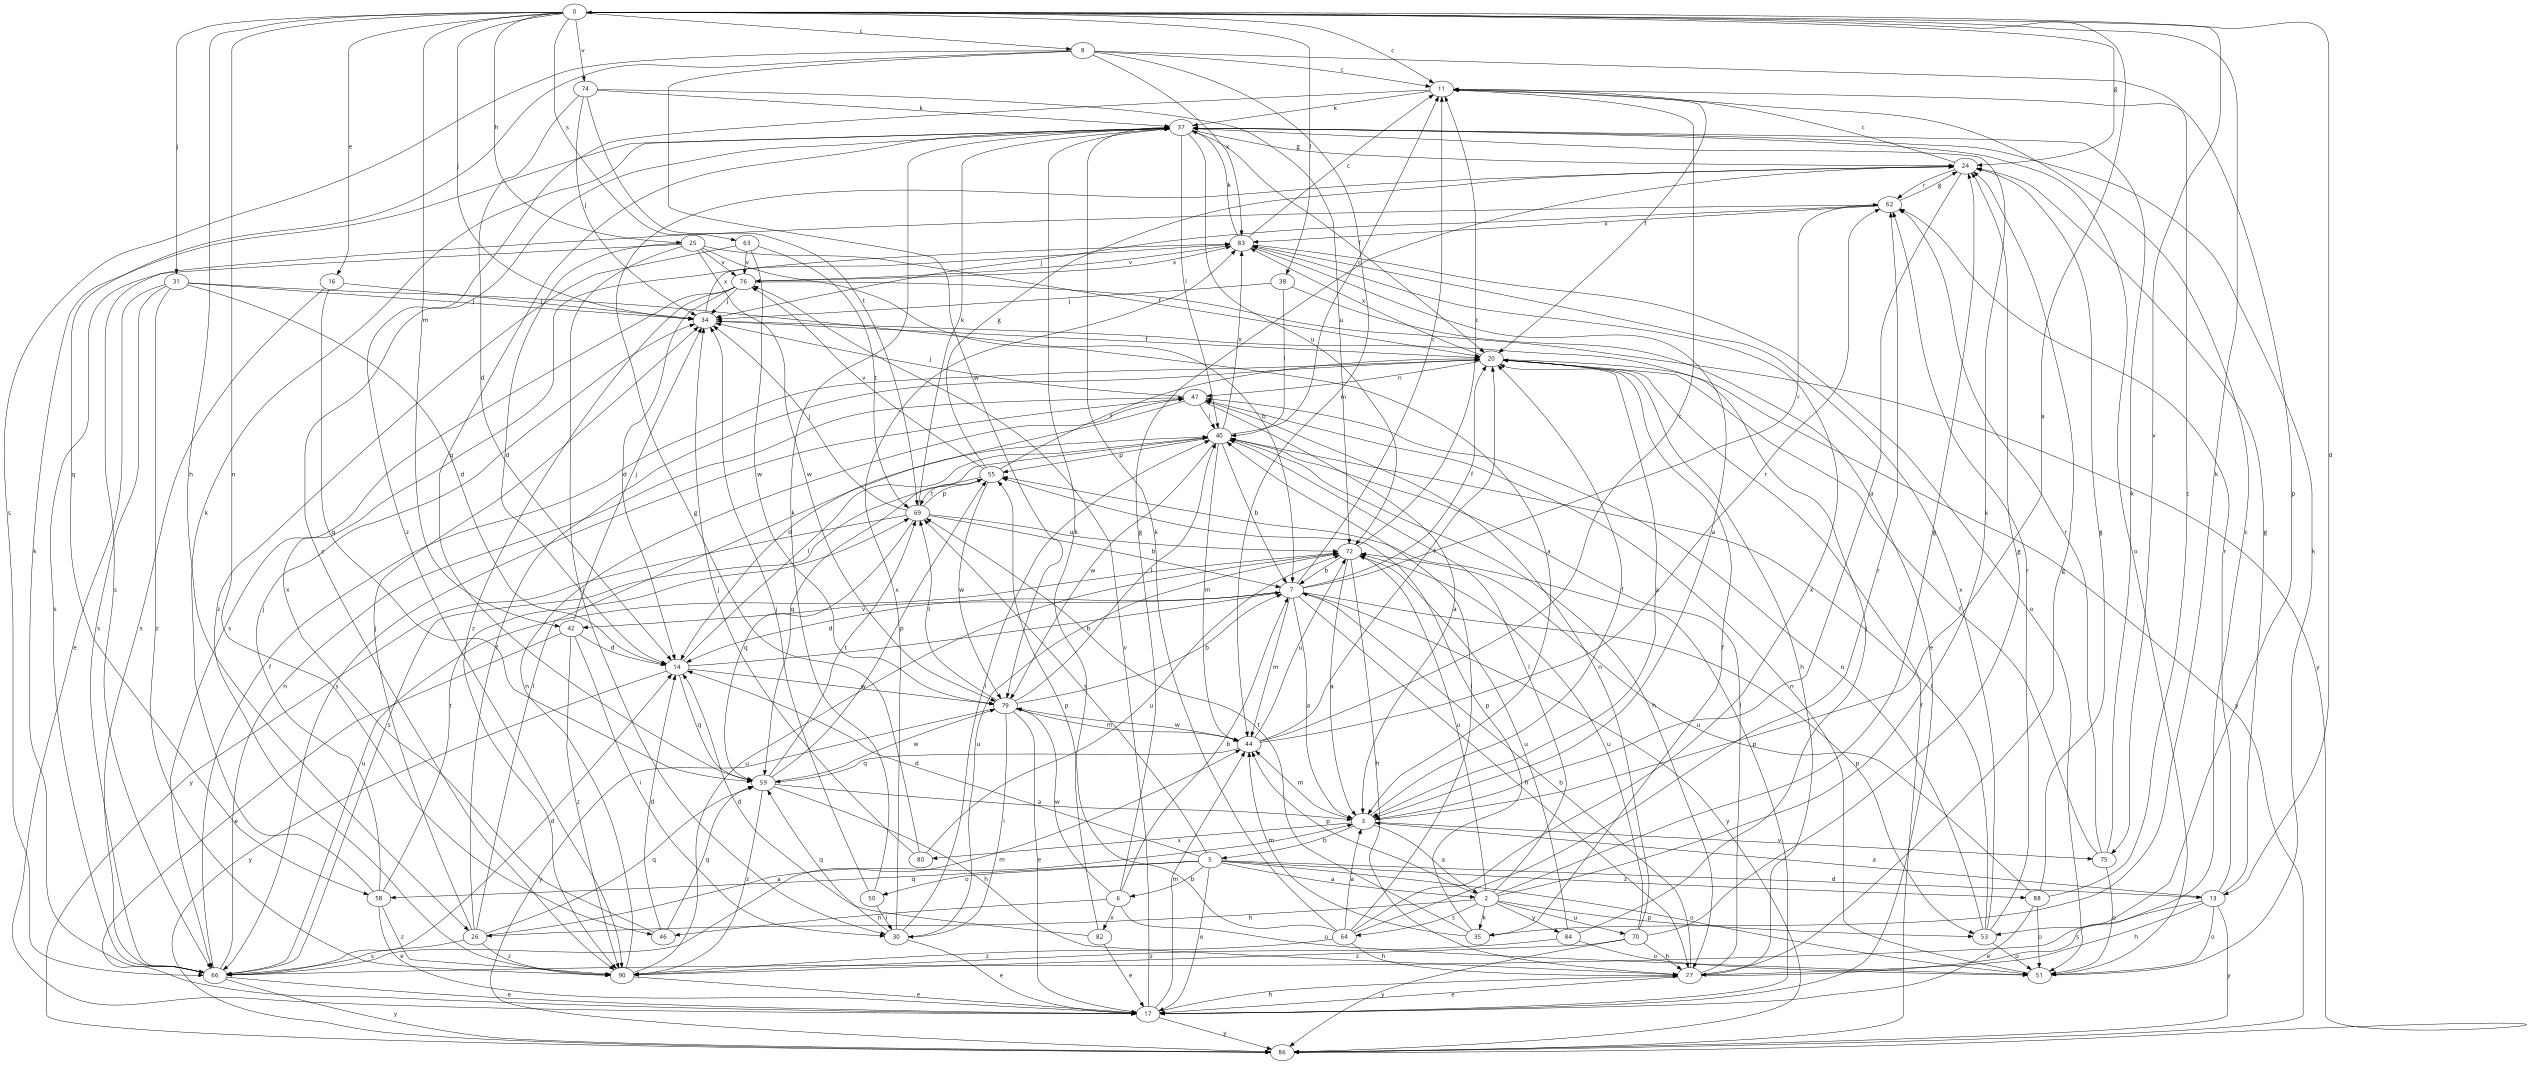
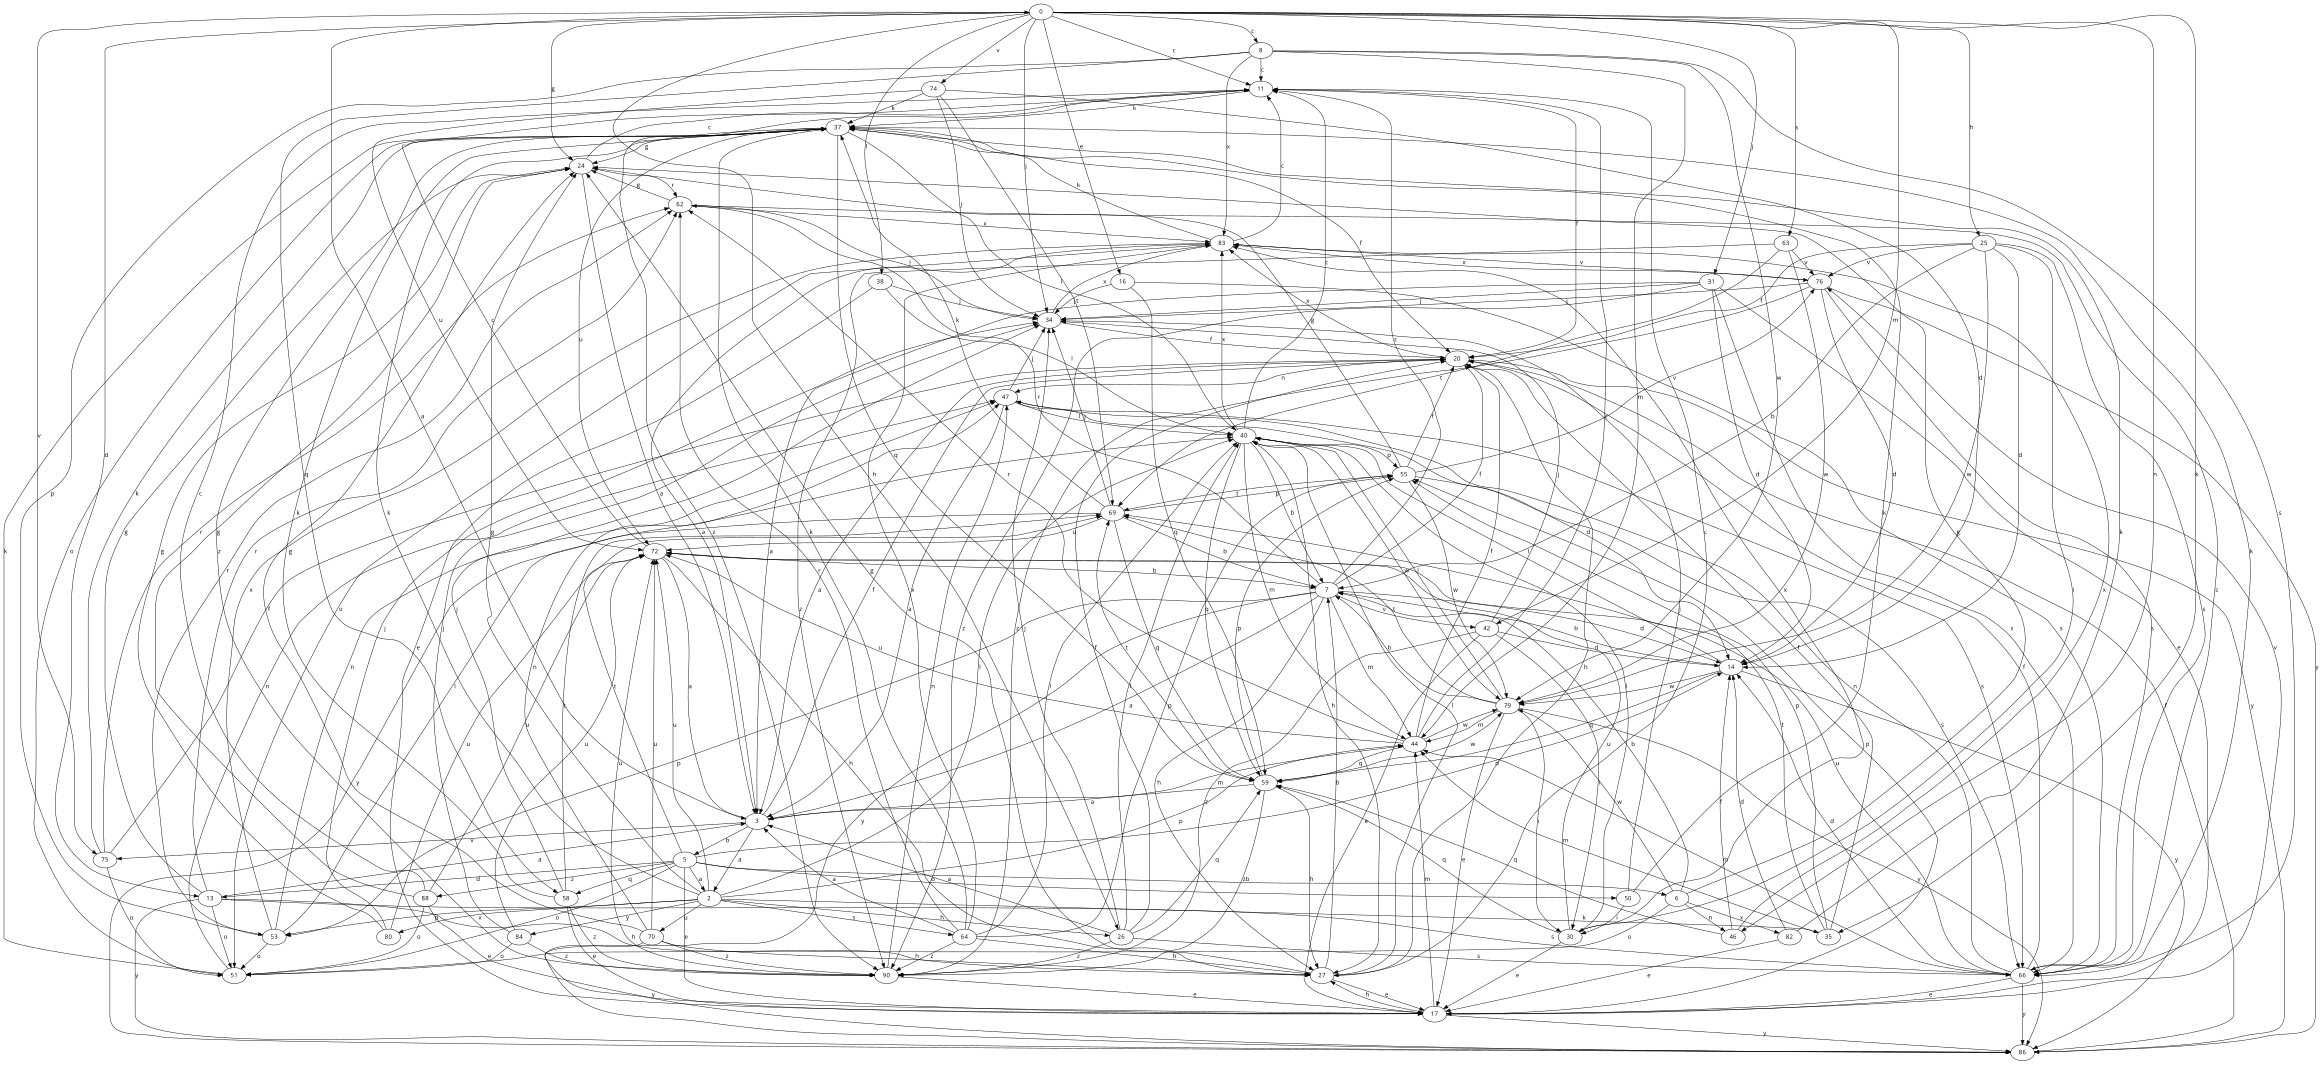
(653, 802) -> (1721, 802)
(1155, 839) -> (497, 913)
